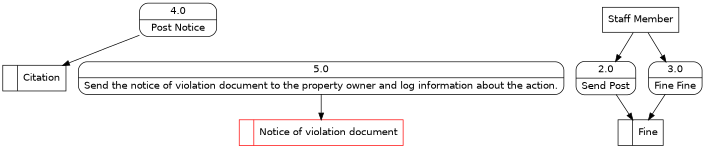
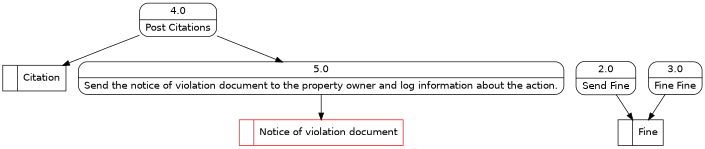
(641, 20) -> none
(178, 28) -> (178, 28)
none -> (246, 48)
(606, 86) -> (606, 86)
